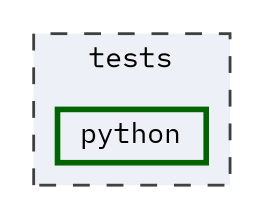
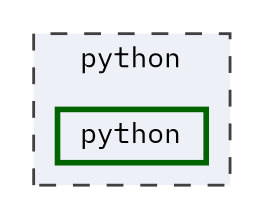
(132, 60) -> (132, 60)
